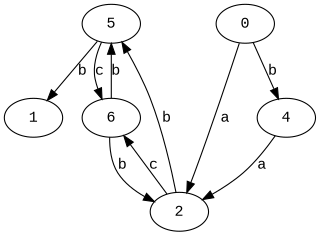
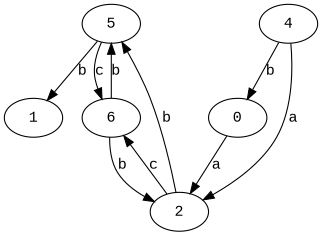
(264, 66) -> (266, 66)
